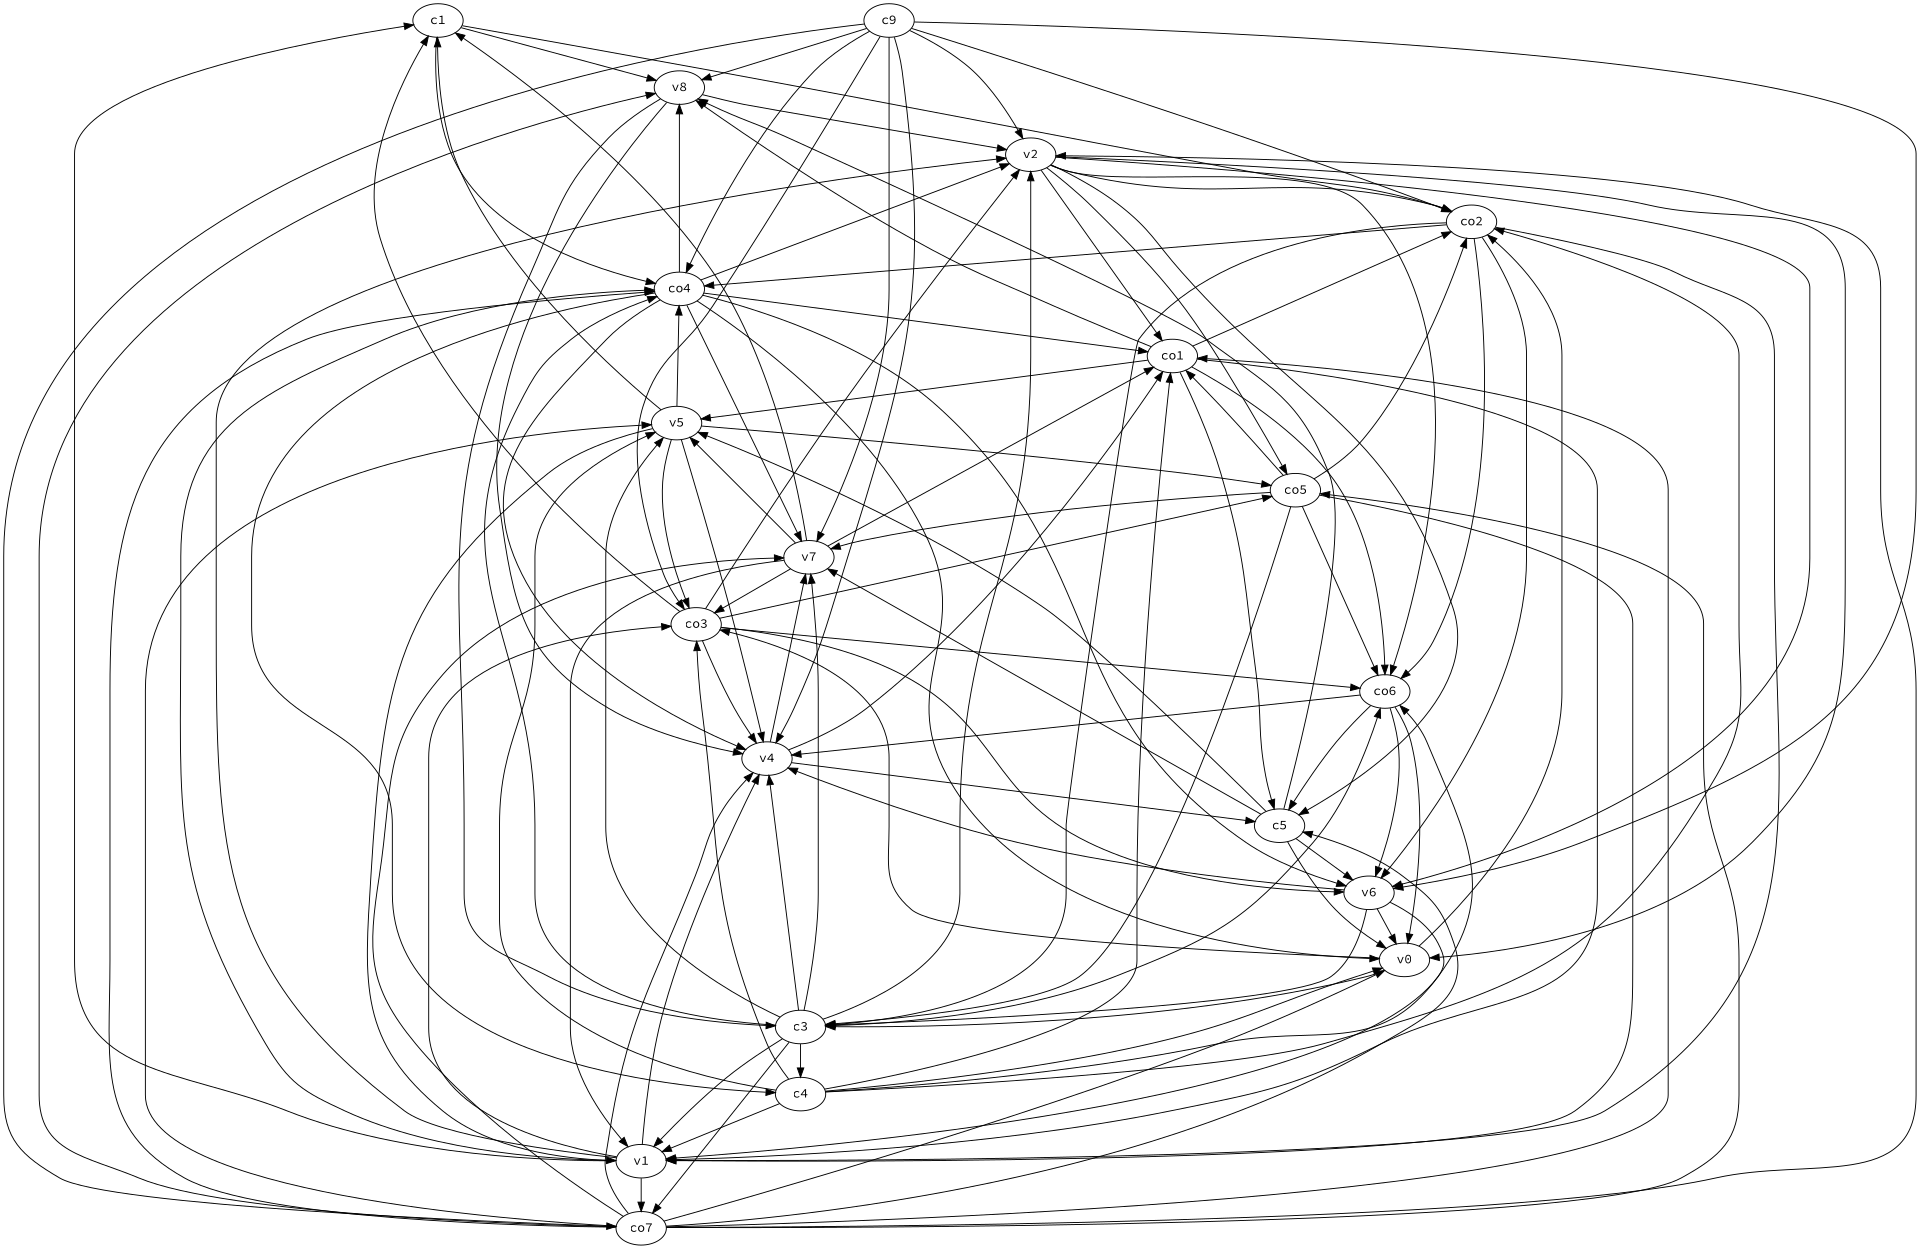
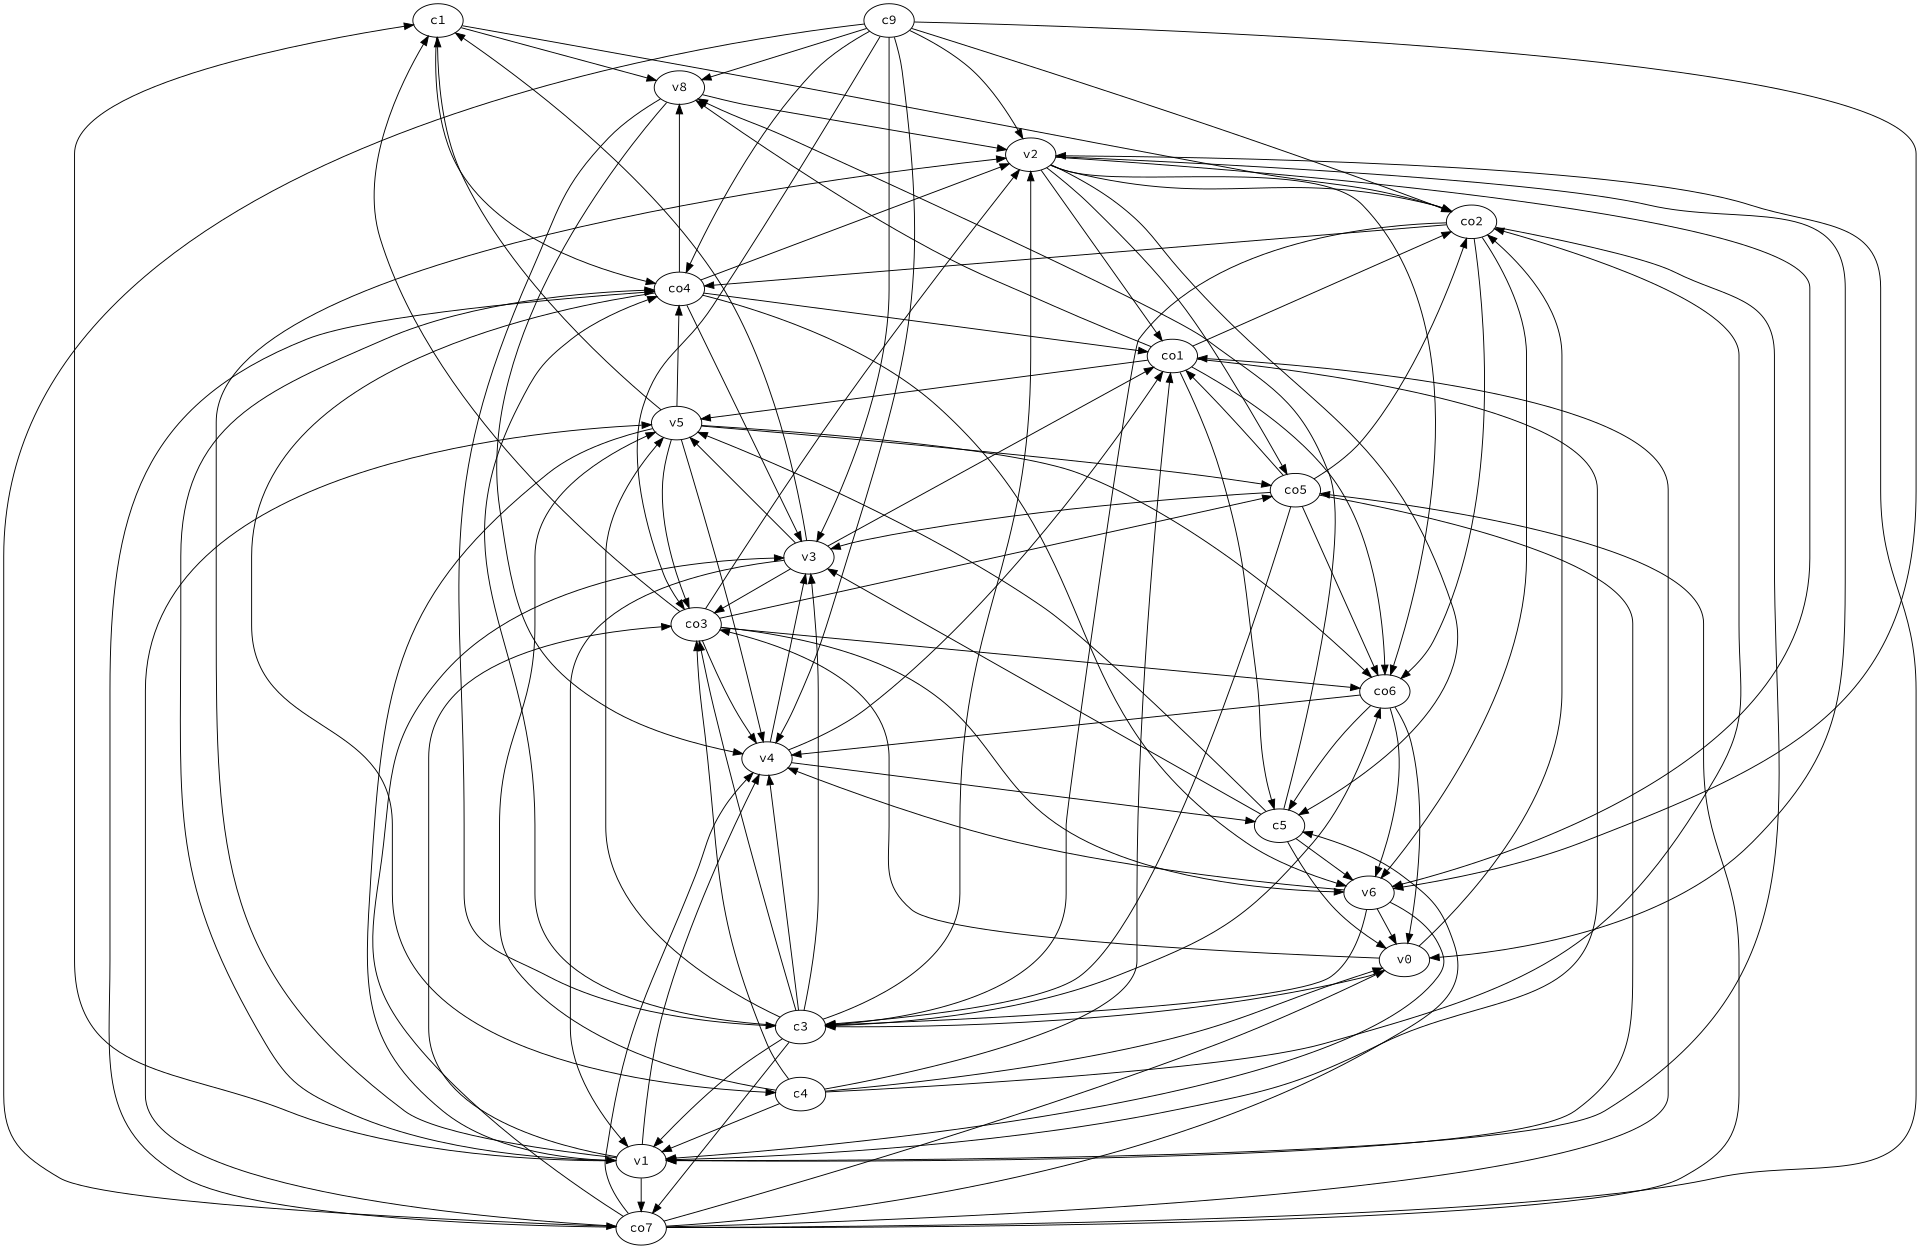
(809, 557) -> (809, 557)
(517, 561) -> none
(39, 729) -> none
(932, 729) -> none
(1283, 1036) -> (1064, 469)
(801, 1056) -> (746, 831)
